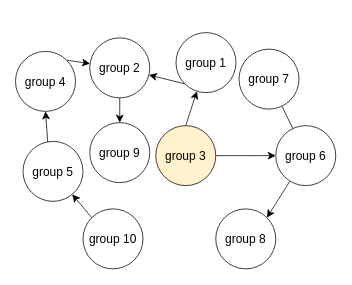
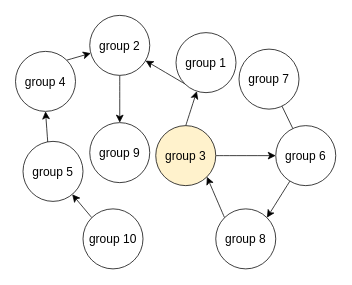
(120, 68) -> (120, 45)
none -> (216, 199)
